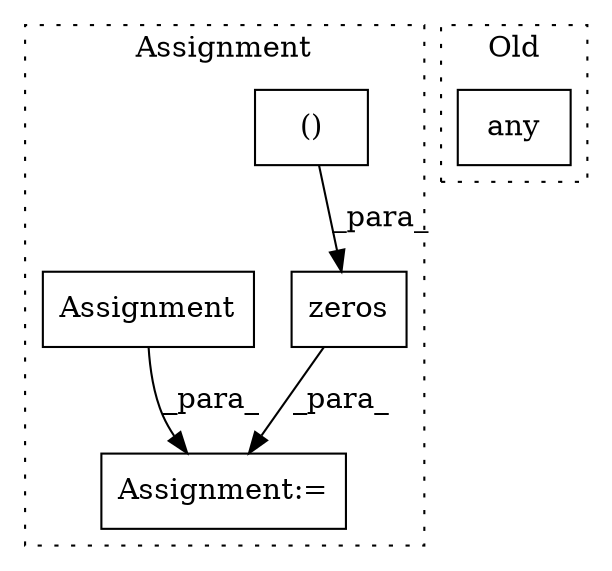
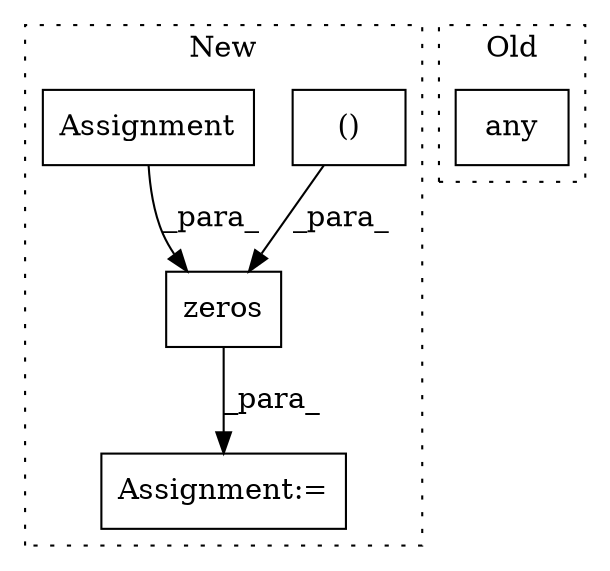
(225, 49) -> (224, 49)
(156, 394) -> (156, 212)
